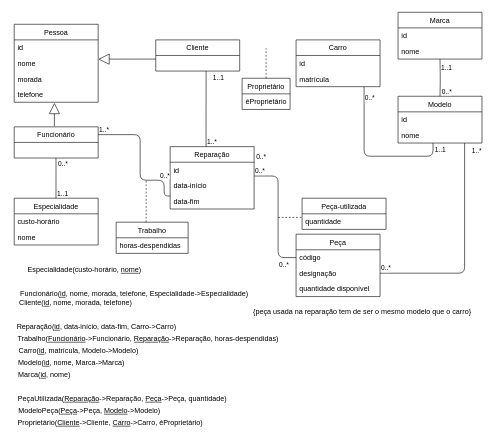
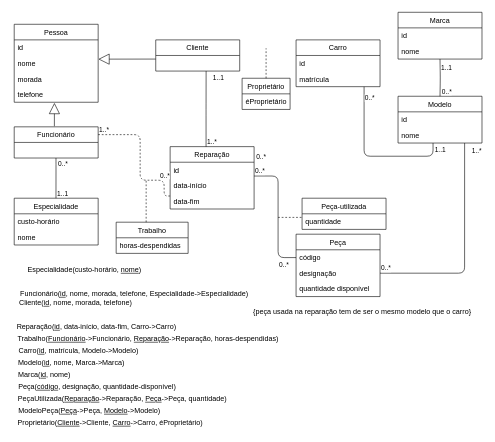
(140, 154) -> (140, 154)
none -> (97, 387)
